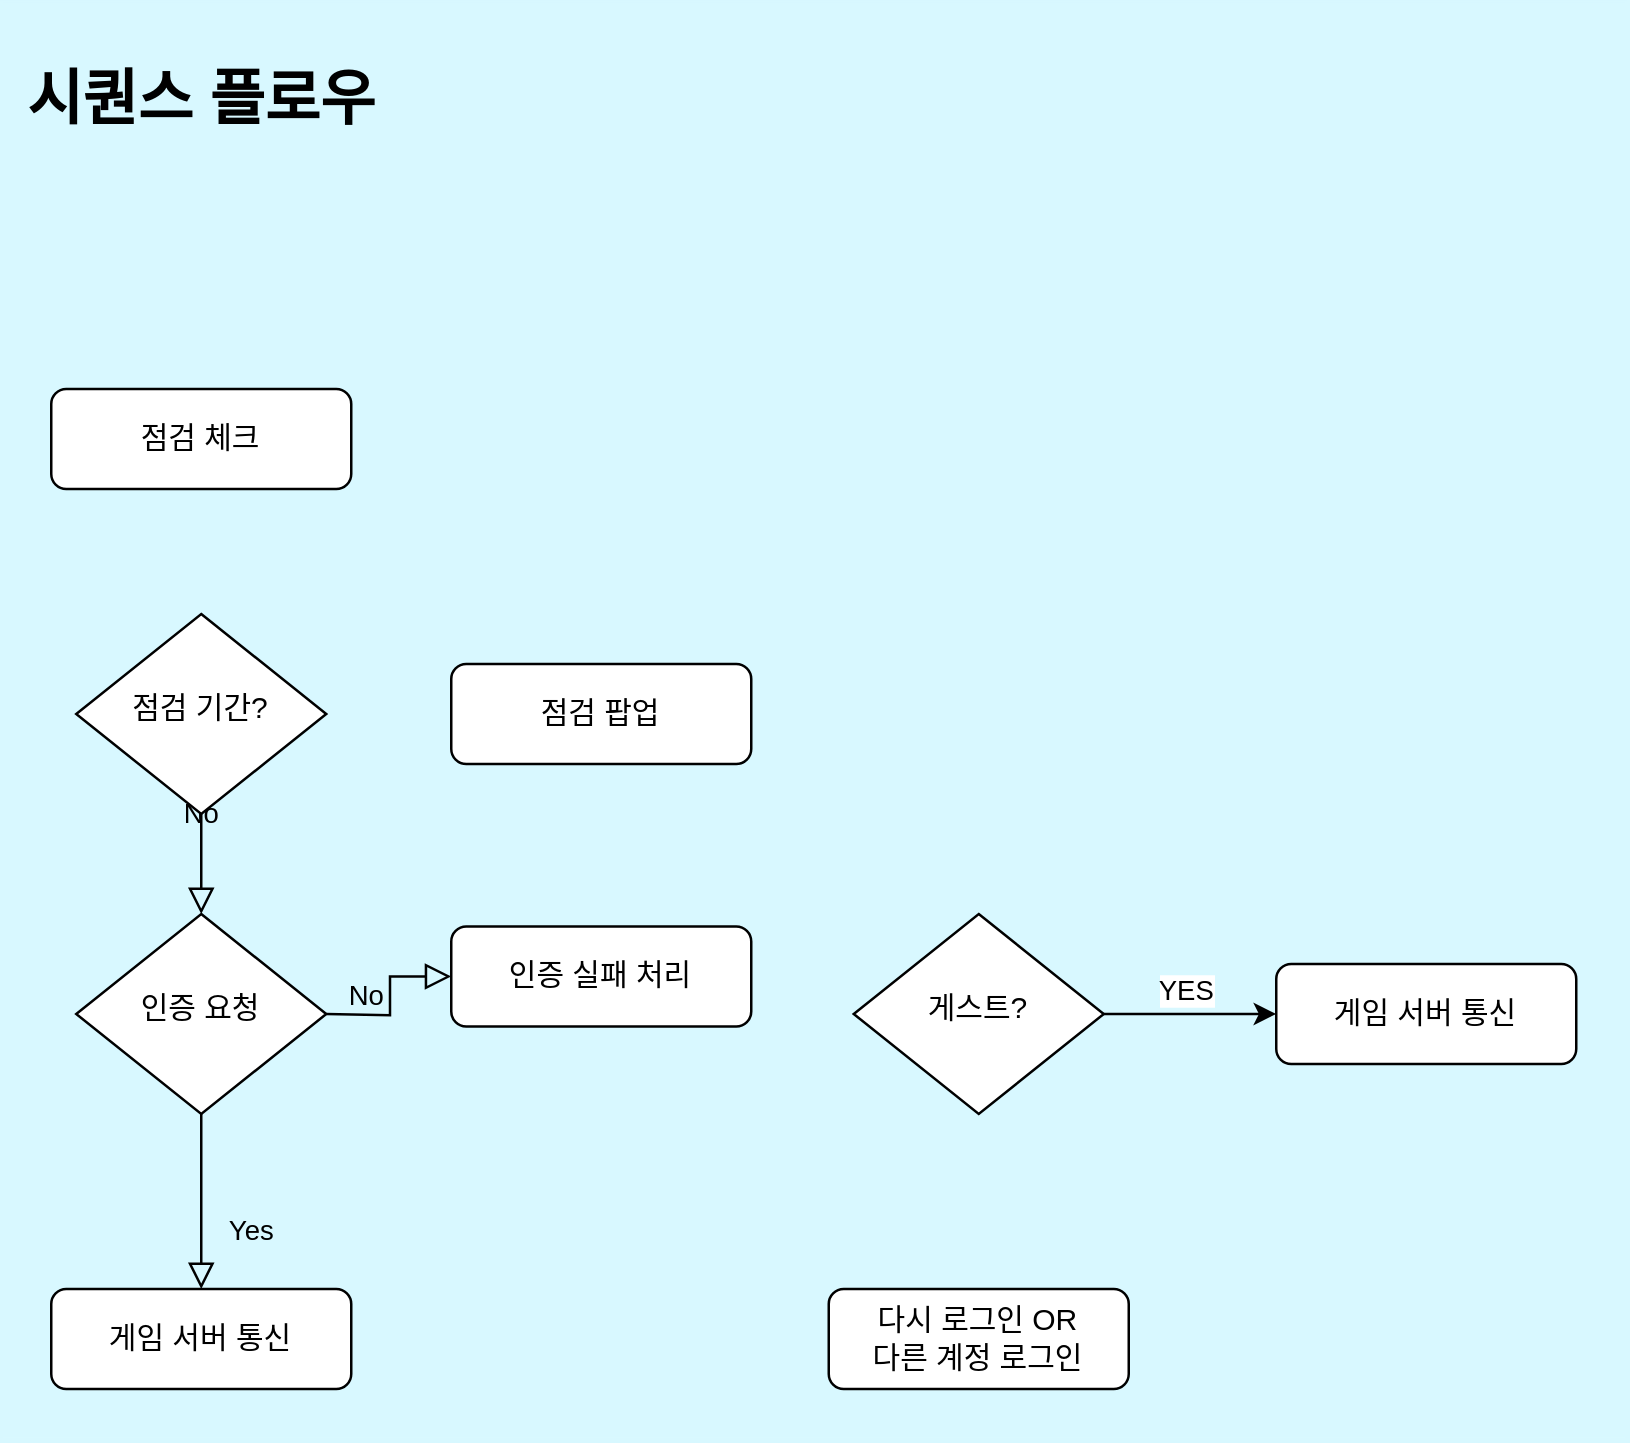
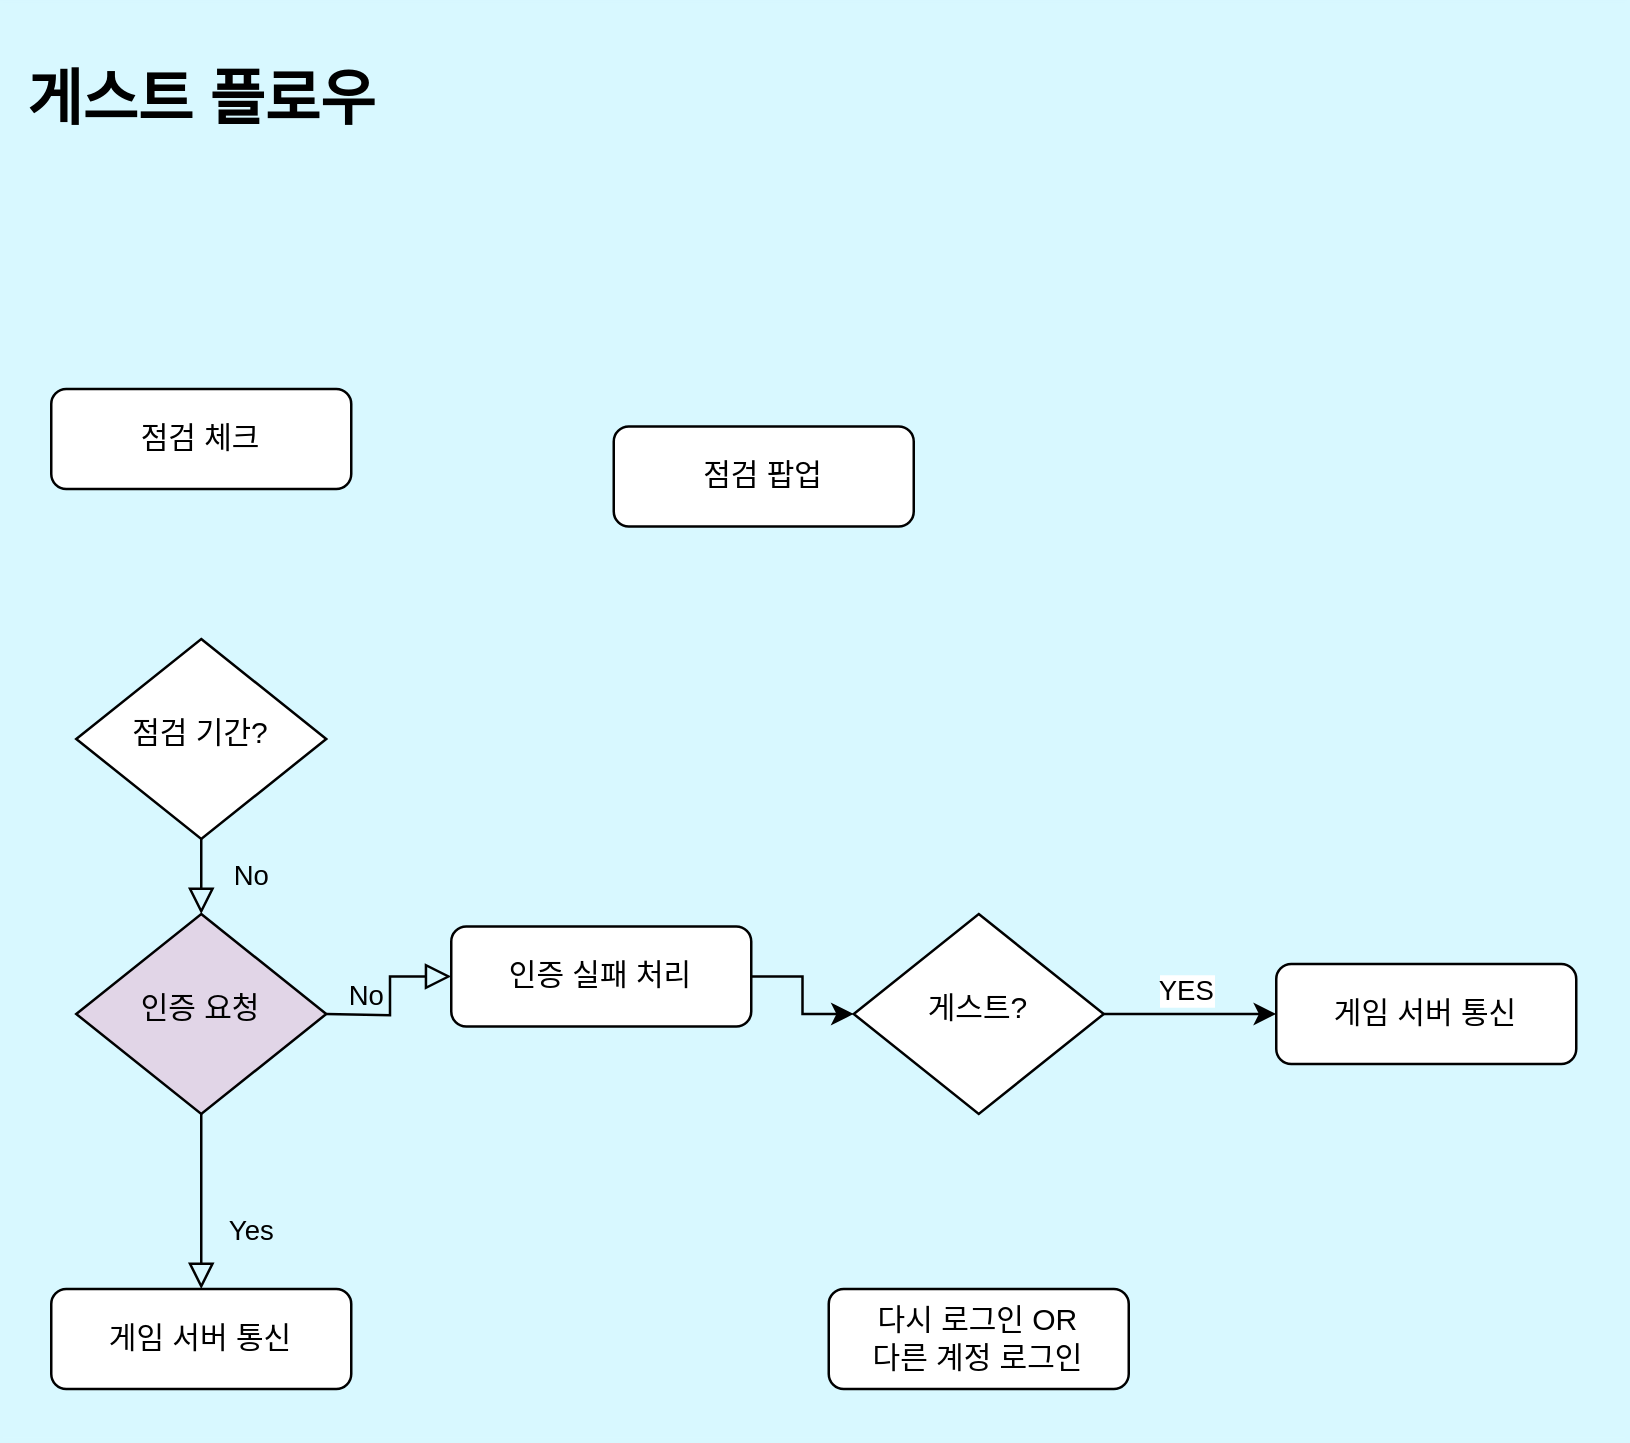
(203, 101) -> (203, 101)
(201, 714) -> (201, 739)
(601, 714) -> (764, 476)
none -> (803, 986)
(201, 1014) -> (201, 1014)
